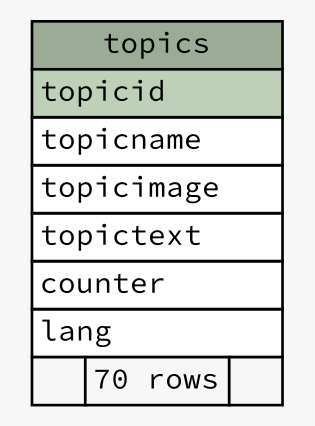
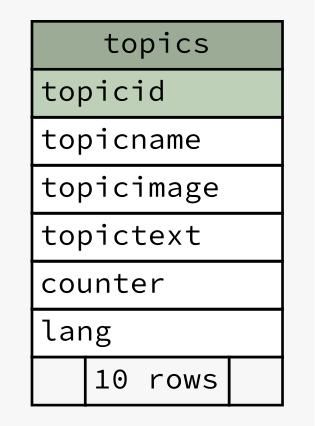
(157, 380) -> (157, 380)
